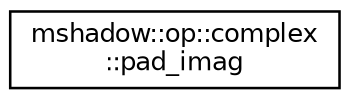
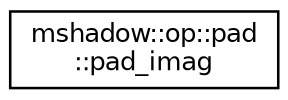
(175, 50) -> (144, 50)
